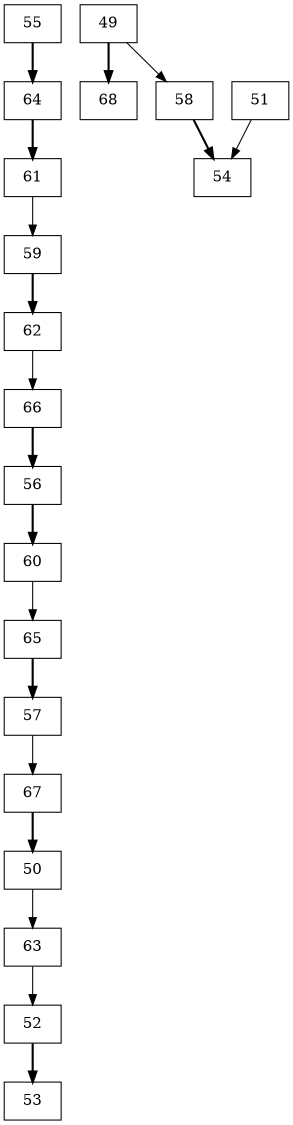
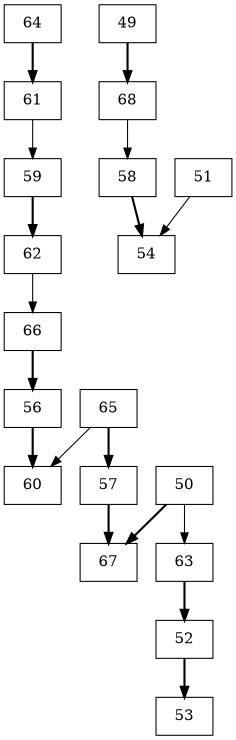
(33, 24) -> none
(143, 59) -> (128, 134)
(33, 596) -> (74, 443)
(33, 750) -> (109, 519)
(33, 827) -> (150, 520)
(33, 980) -> (184, 596)
